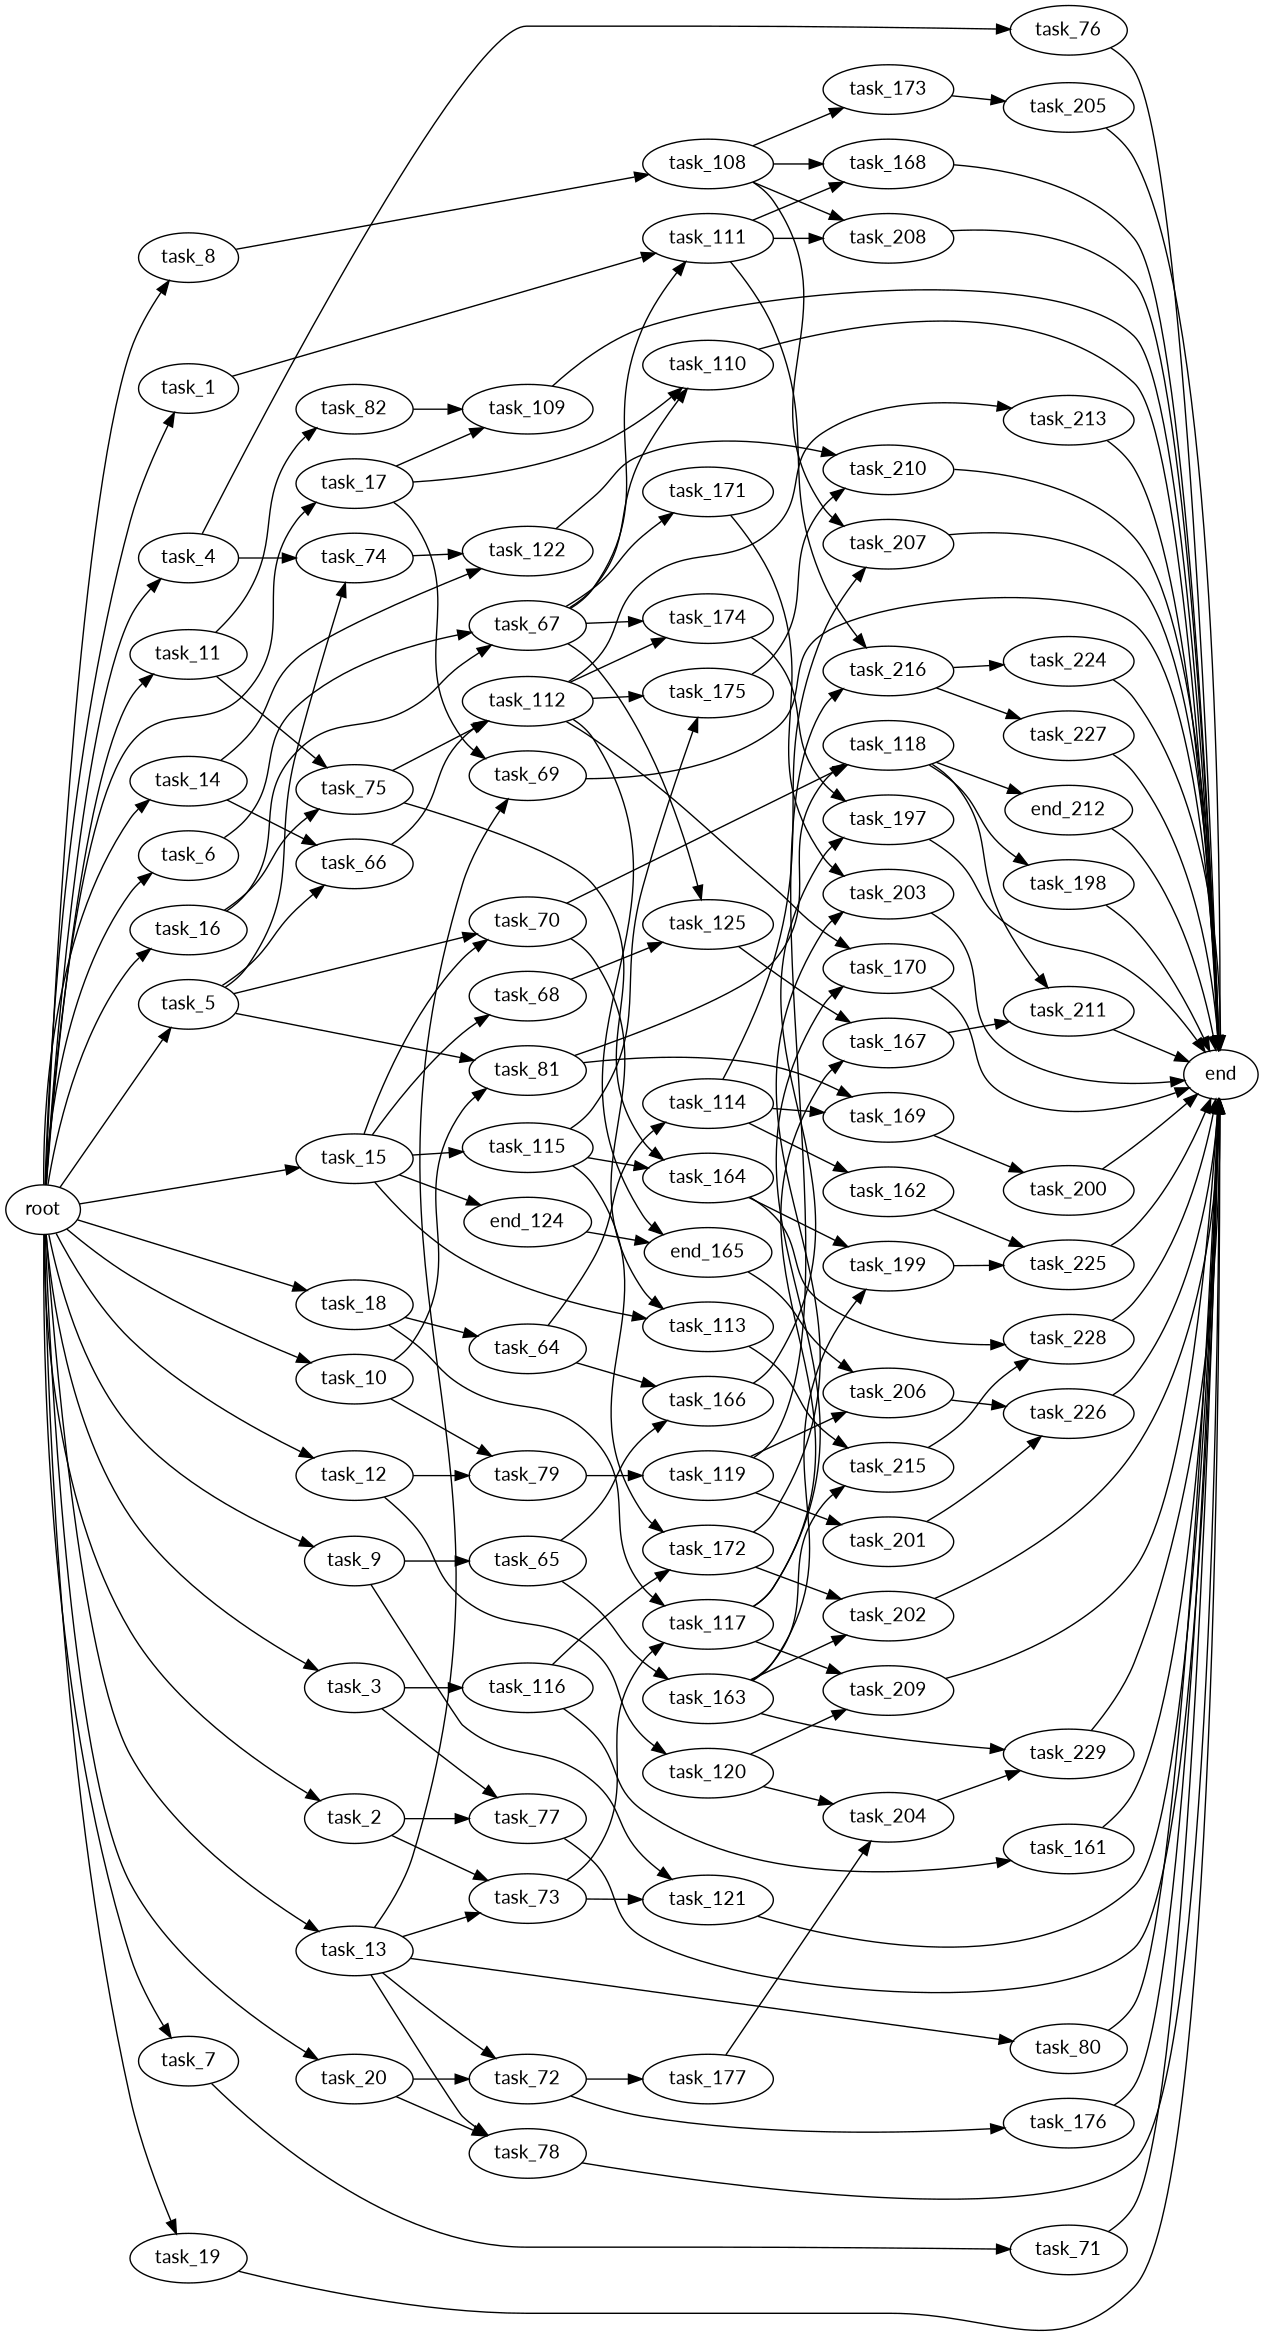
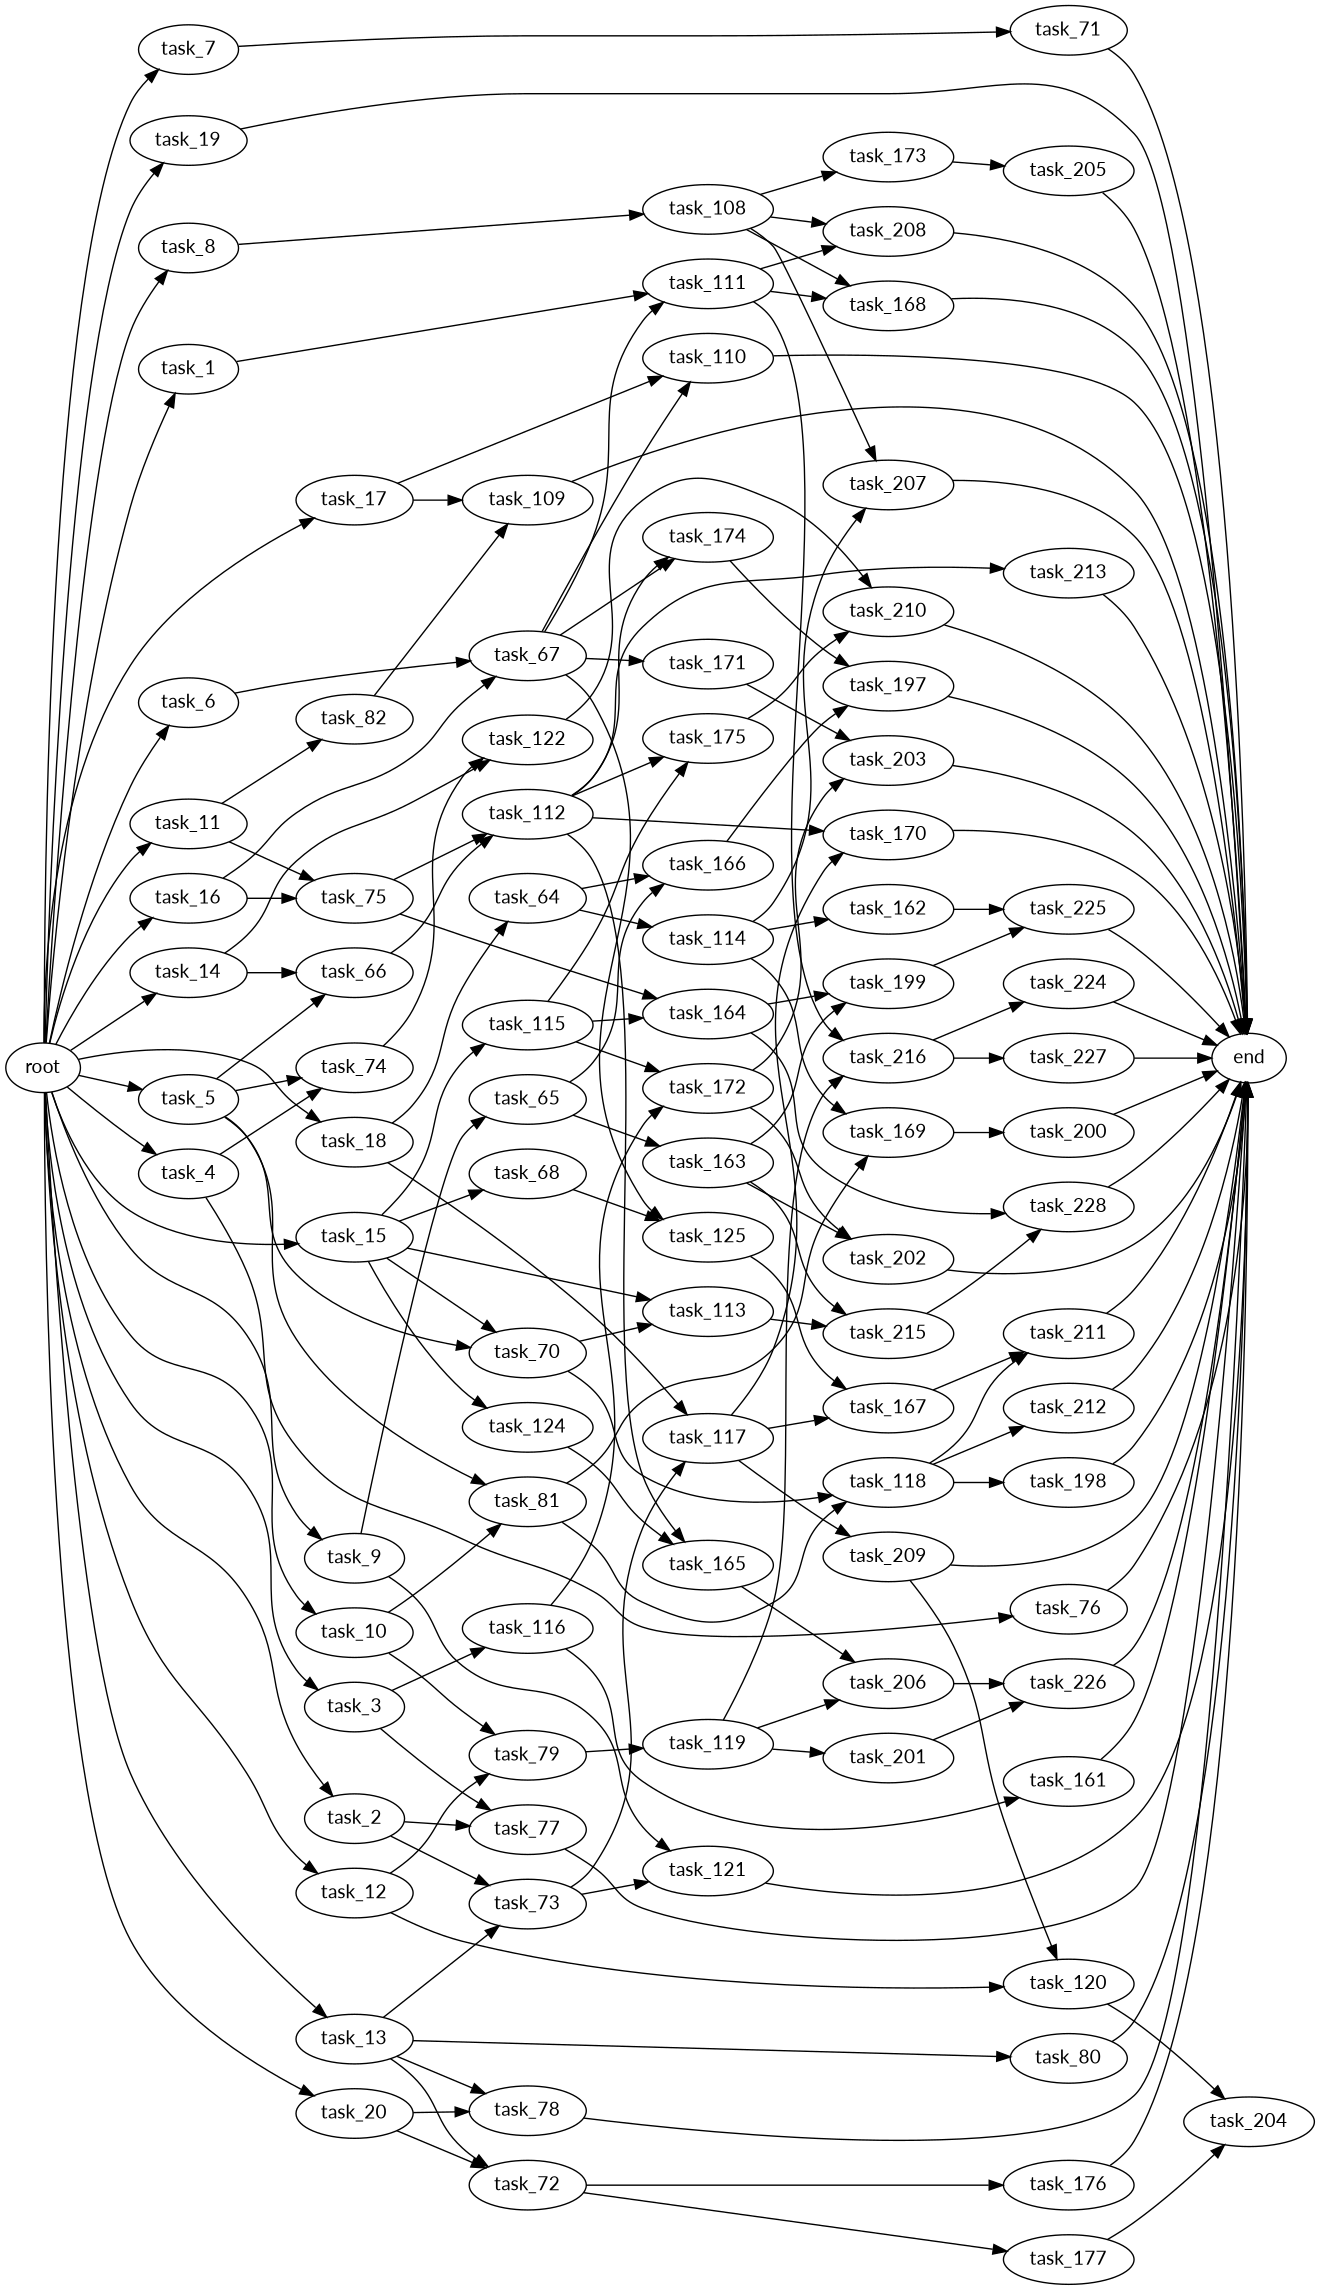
(528, 776) -> none
(1069, 810) -> (1069, 1408)
(528, 1222) -> (528, 1427)
(708, 1252) -> (708, 1565)
(792, 1735) -> (988, 1760)
(1069, 1754) -> none
